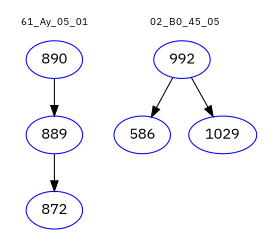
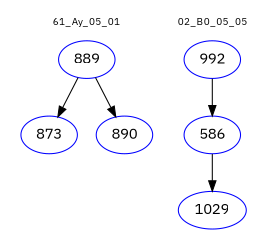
(185, 22) -> (213, 22)
(54, 92) -> (103, 93)
(200, 92) -> (212, 167)
(54, 210) -> (49, 135)
